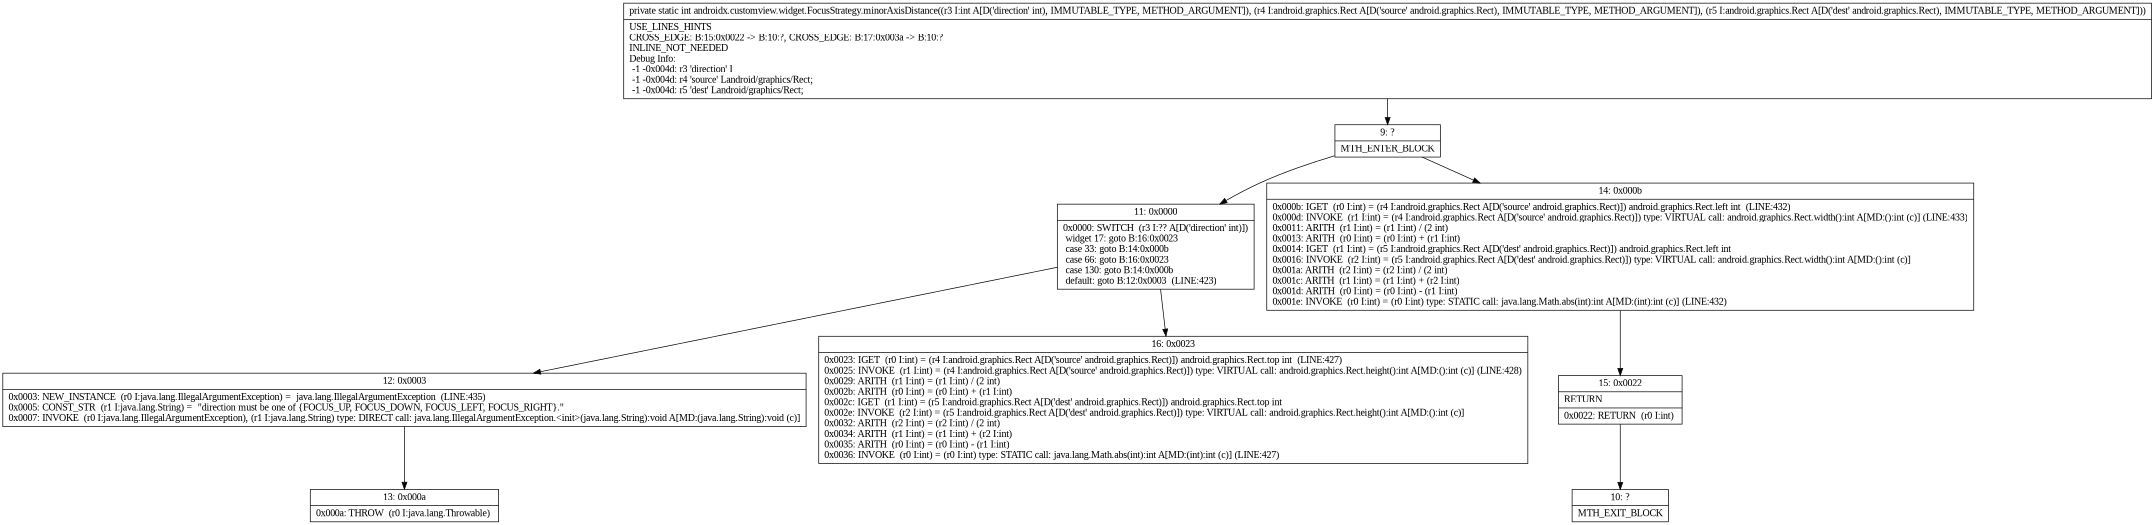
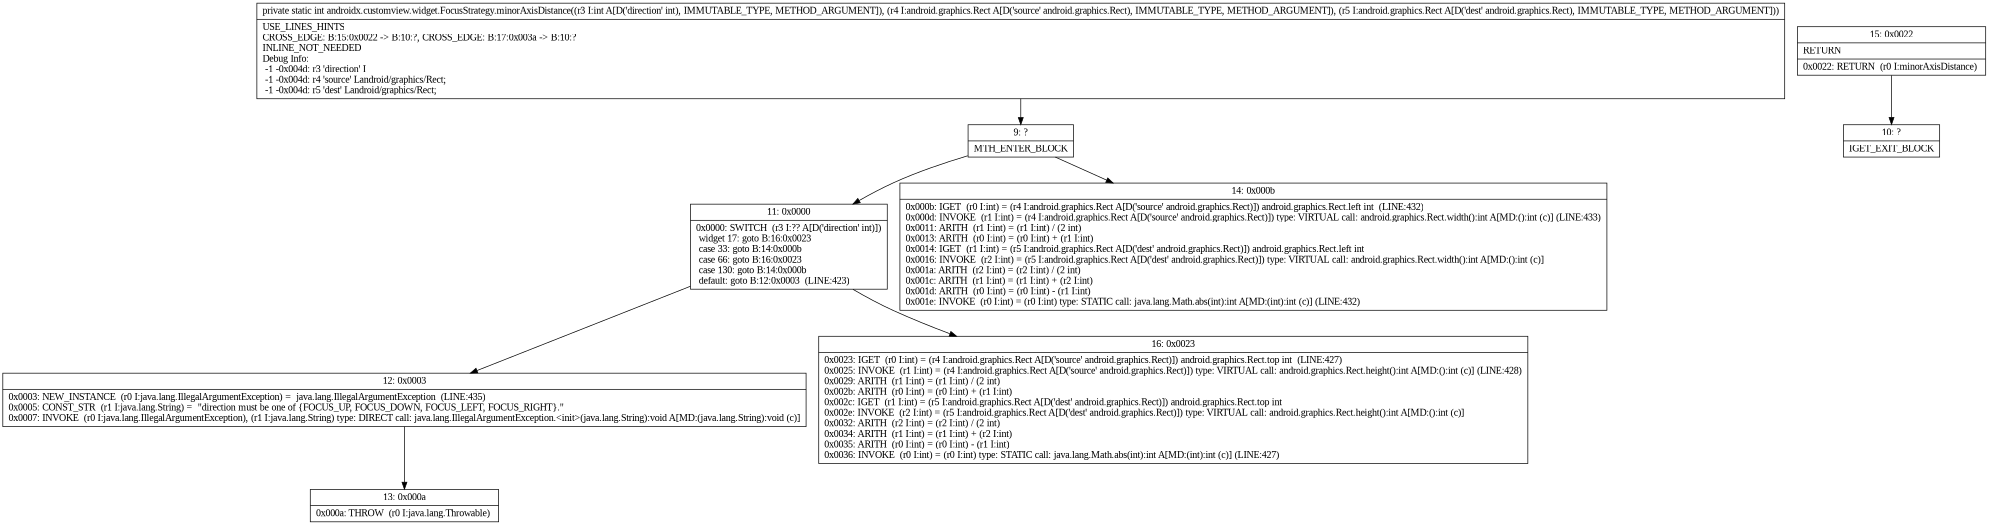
(1620, 339) -> none
(1620, 416) -> (1892, 67)
(1620, 513) -> (1892, 149)
